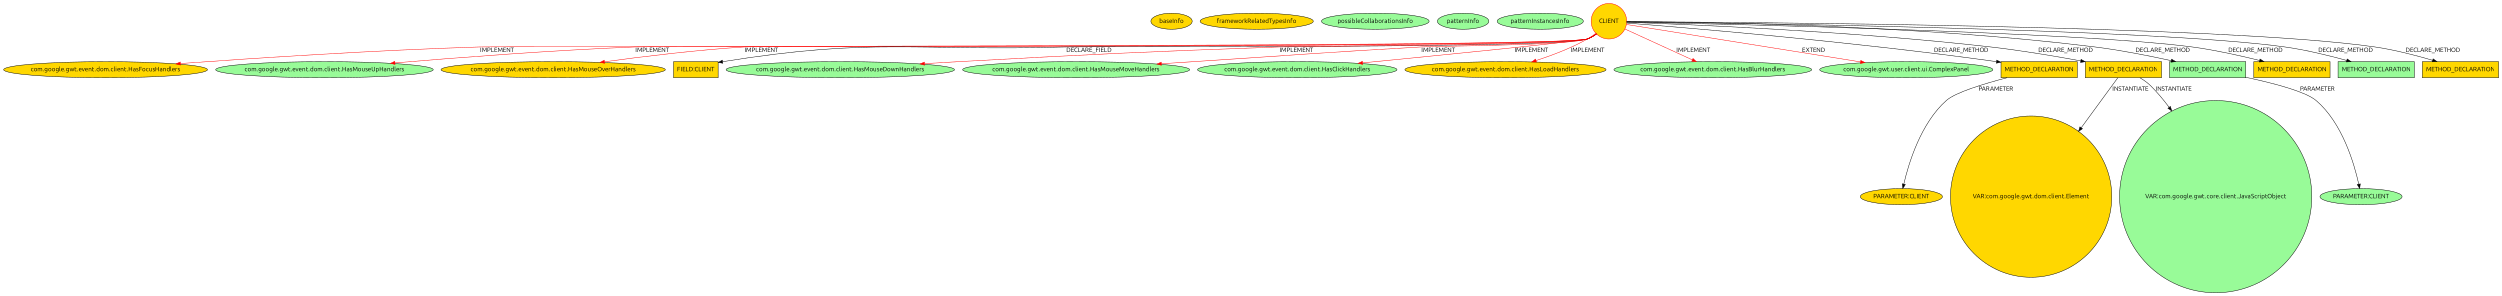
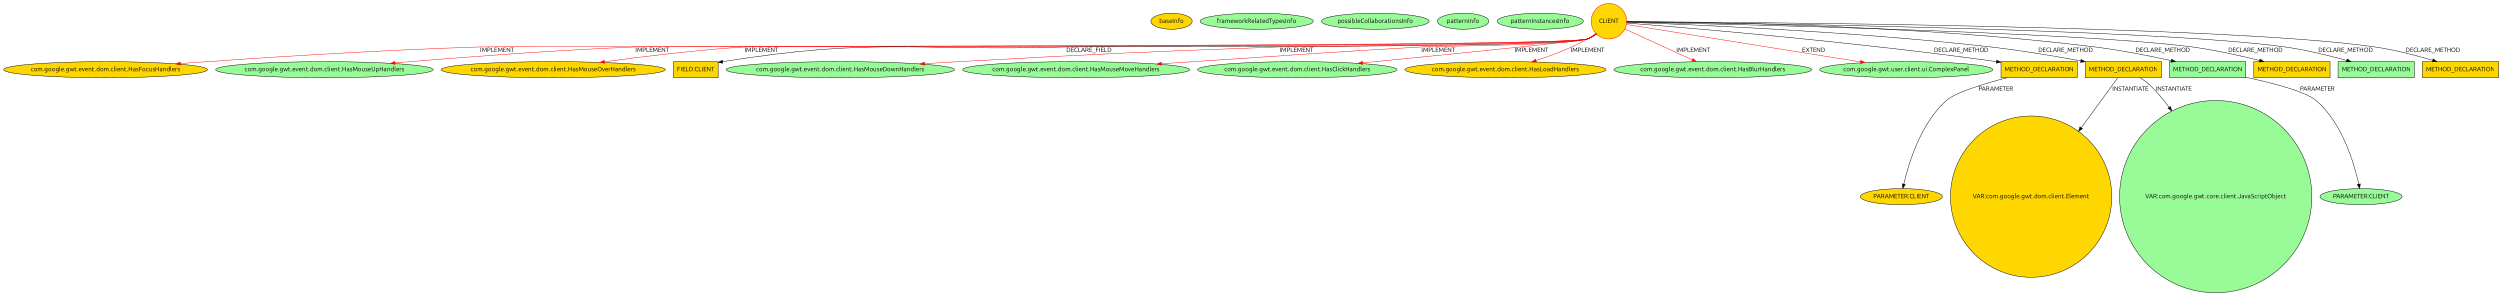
(1257, 21) -> (1257, 21)
